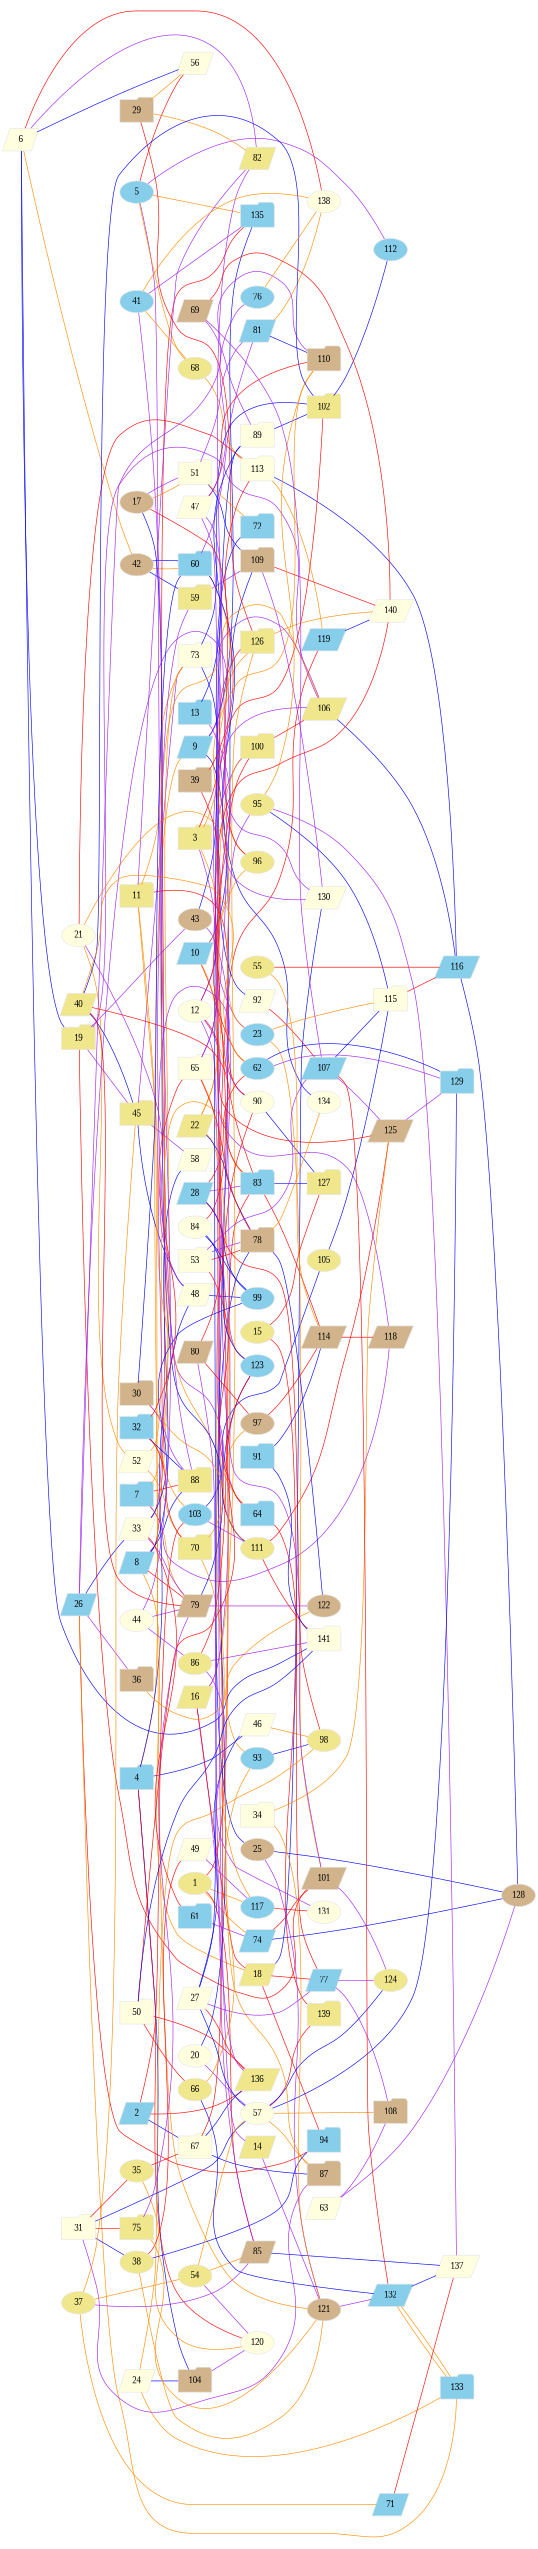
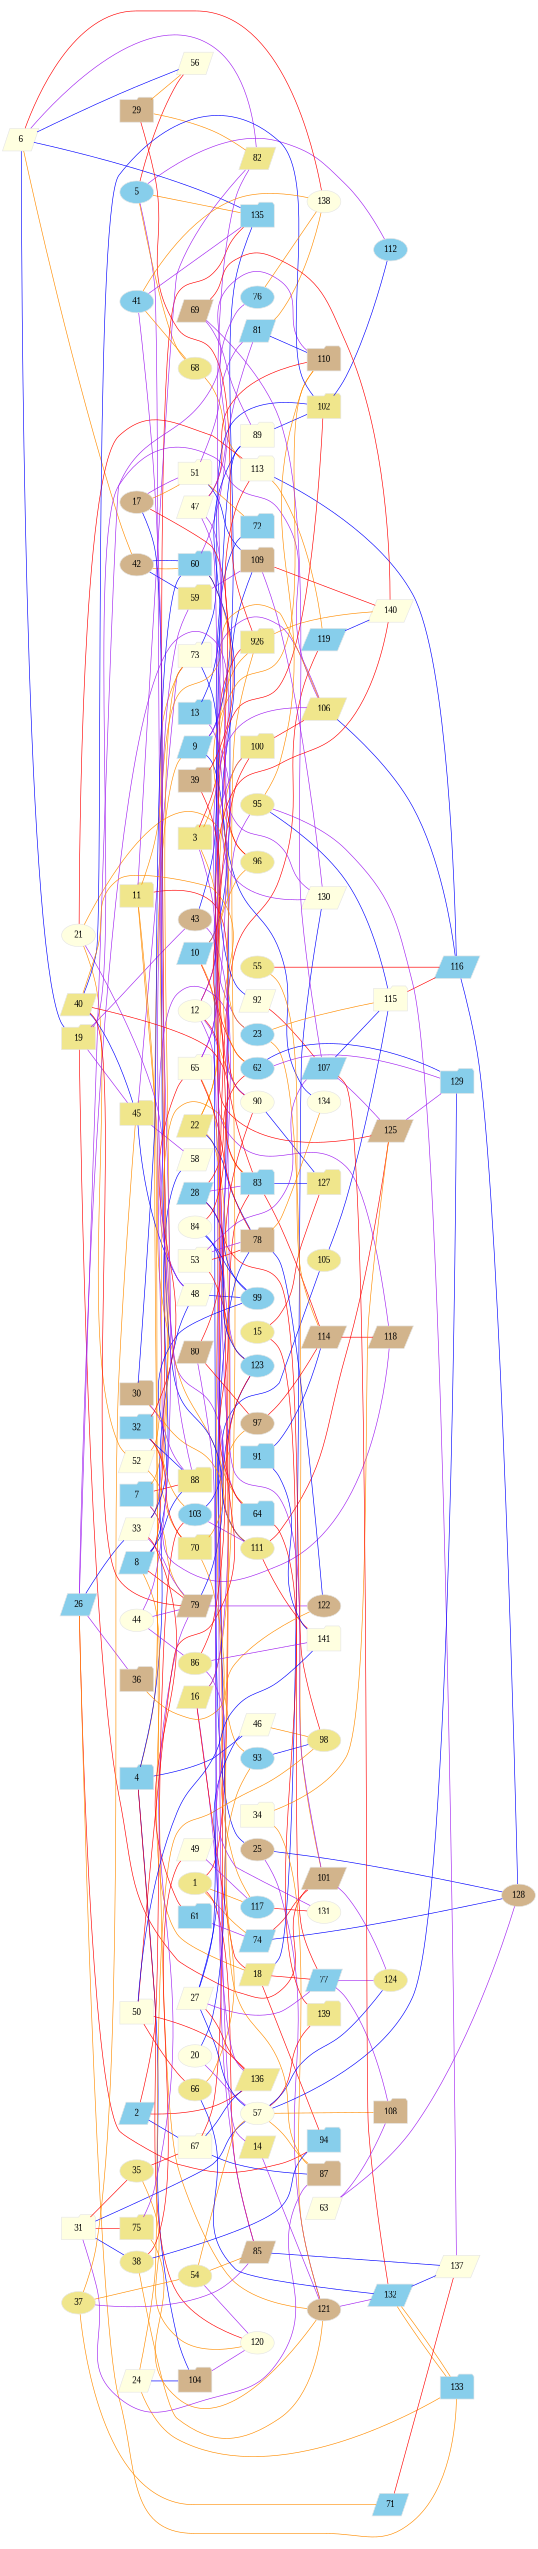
(257, 642) -> (257, 642)
(35, 1055) -> (139, 170)
